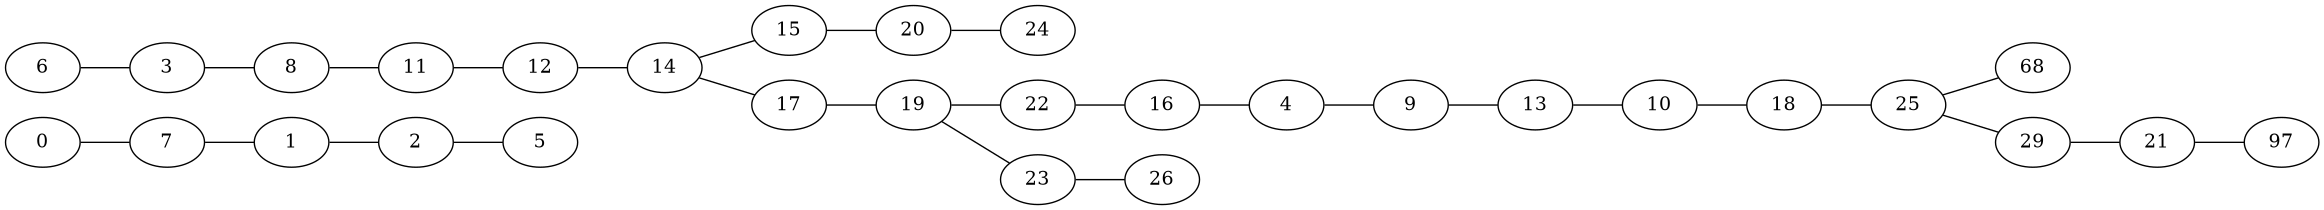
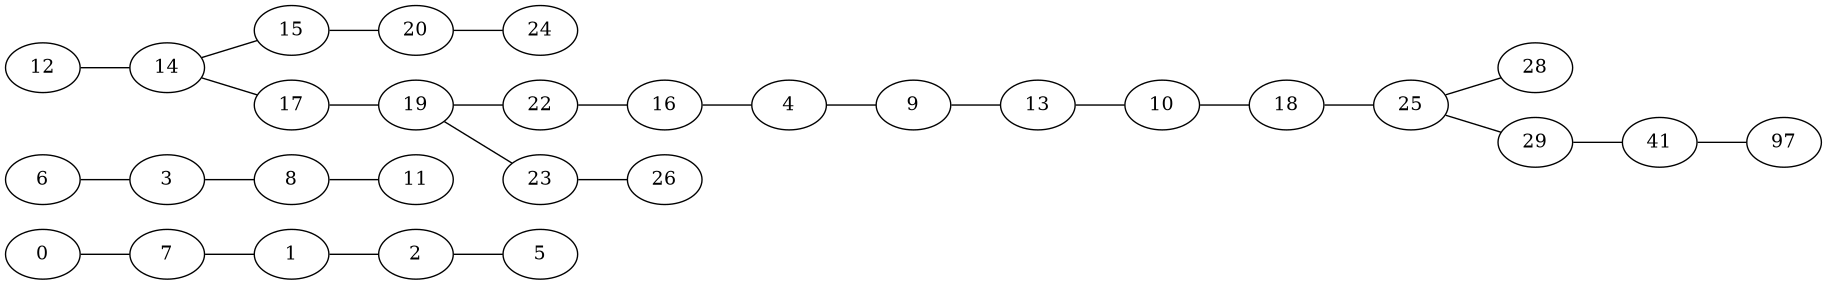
(478, 68) -> none
(2033, 68) -> (1535, 68)
(2157, 142) -> (1660, 142)
